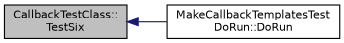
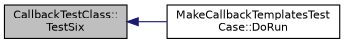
(253, 22) -> (253, 22)
